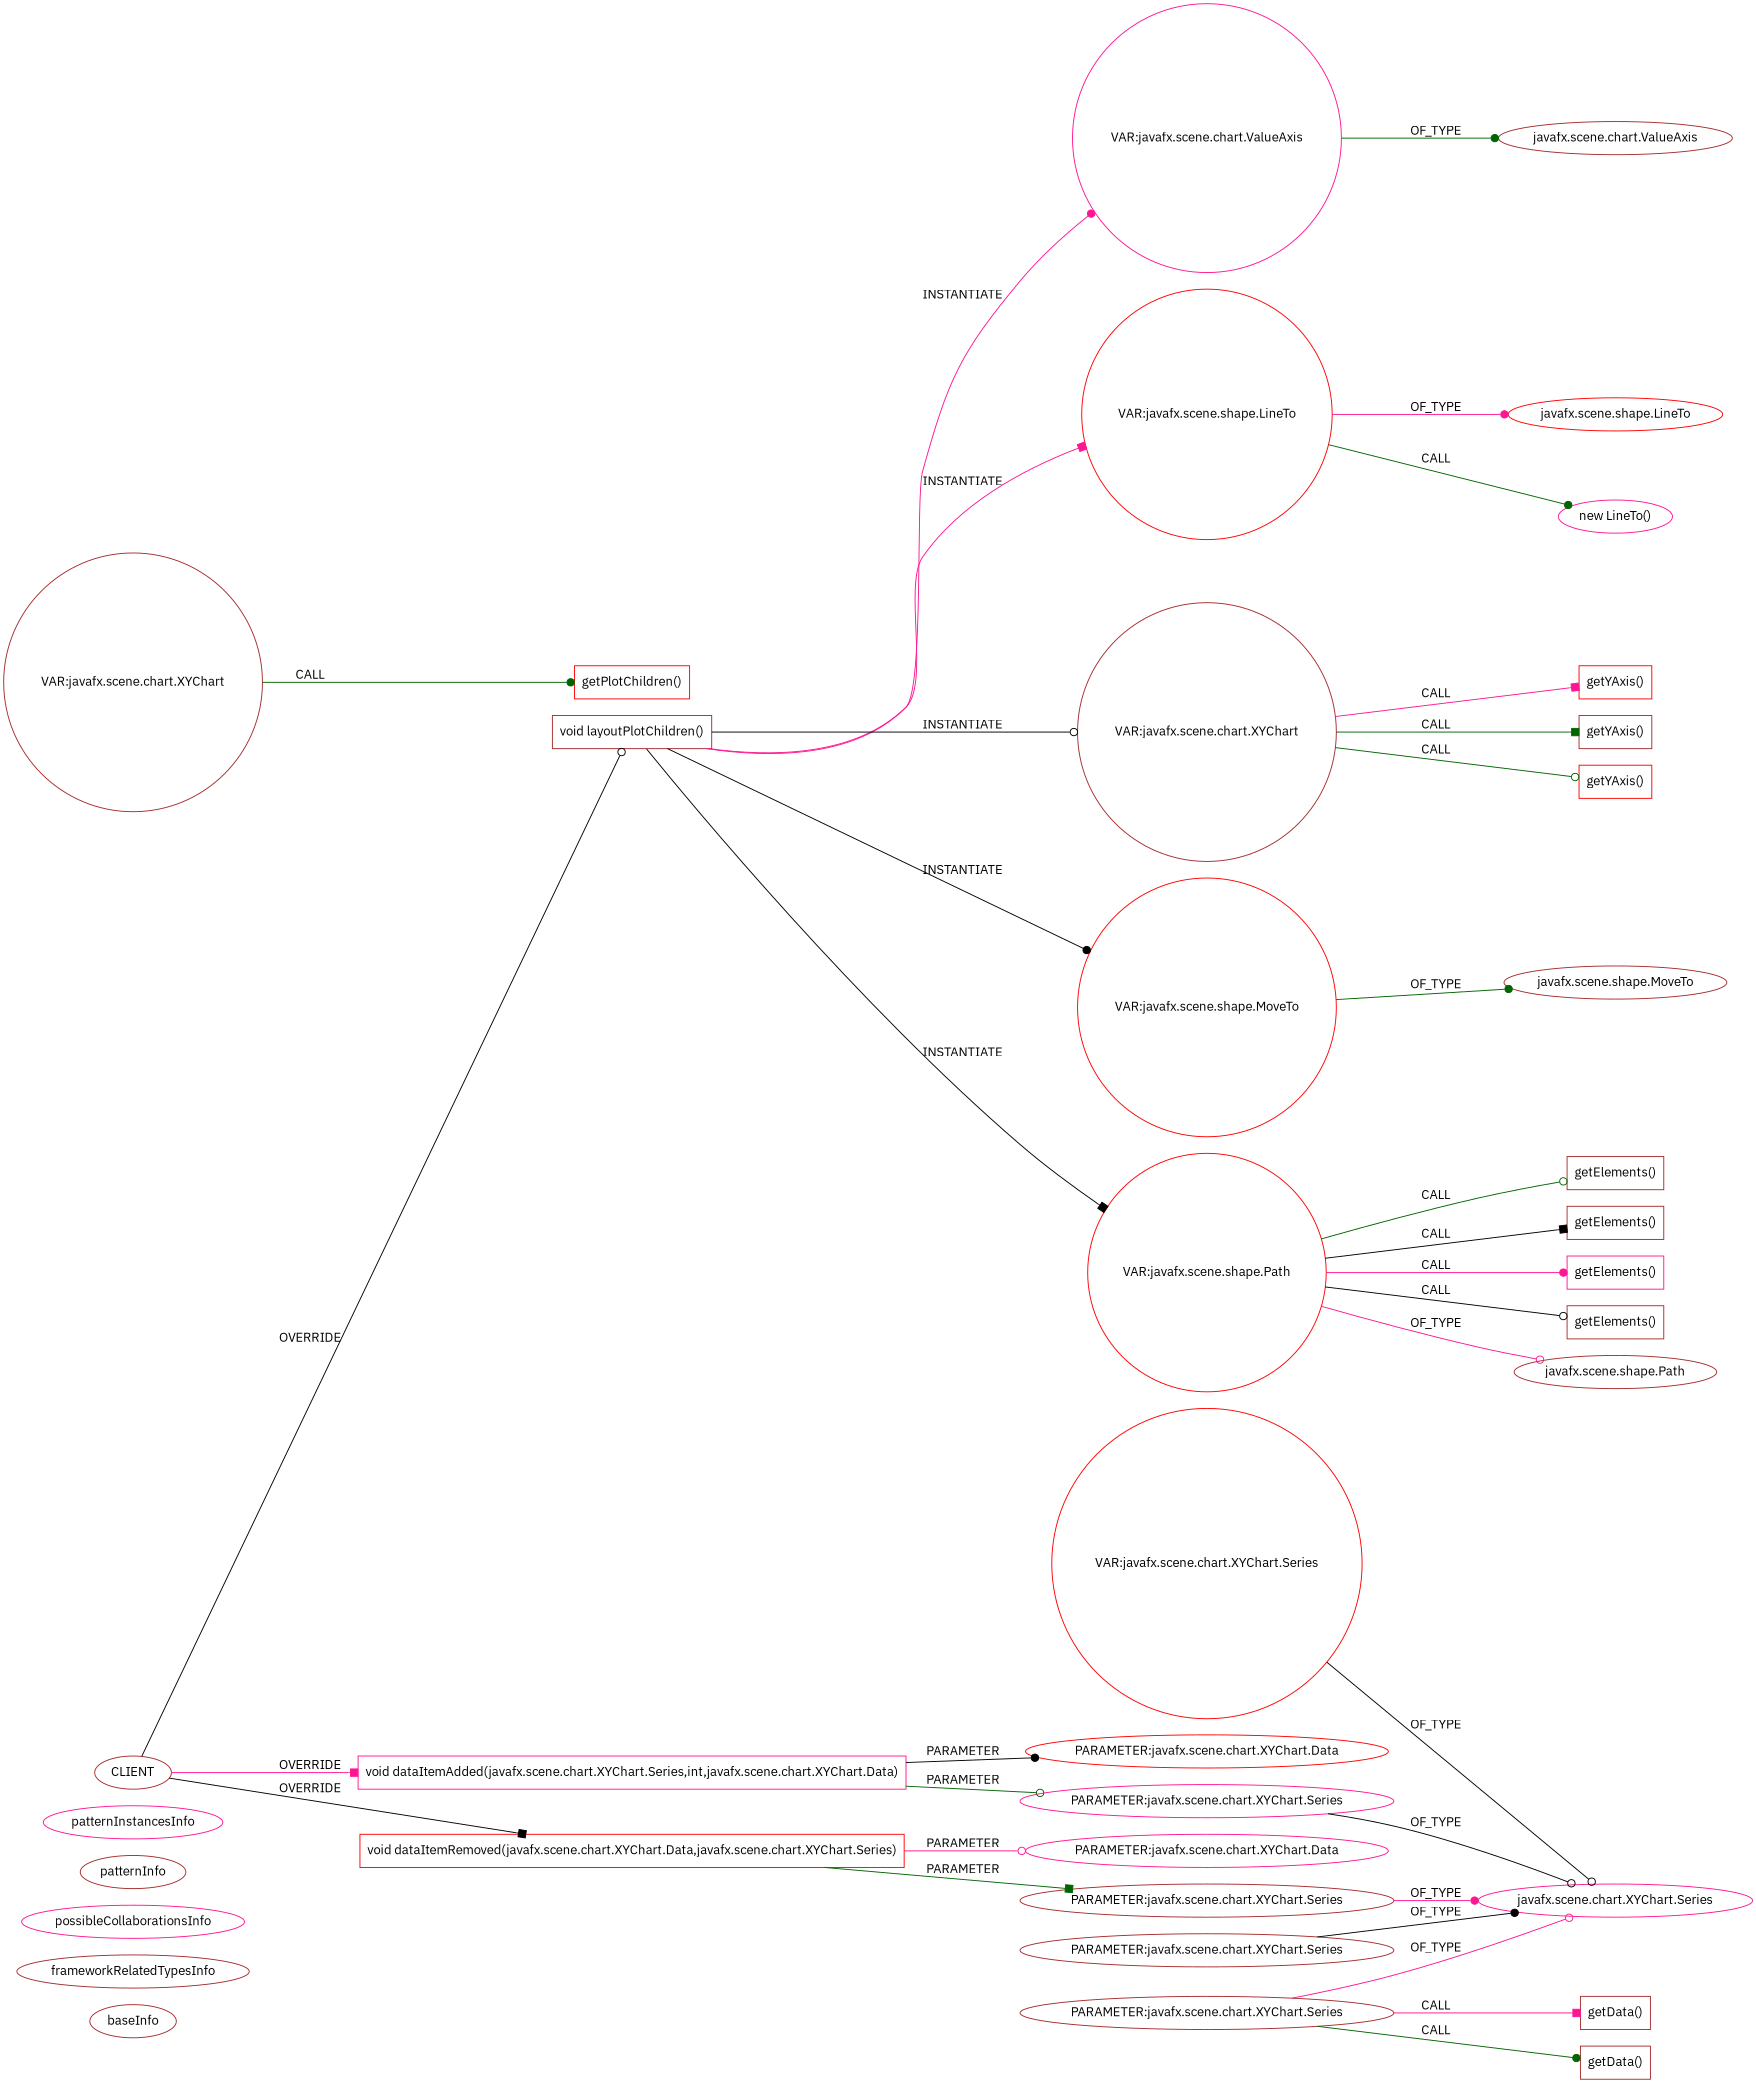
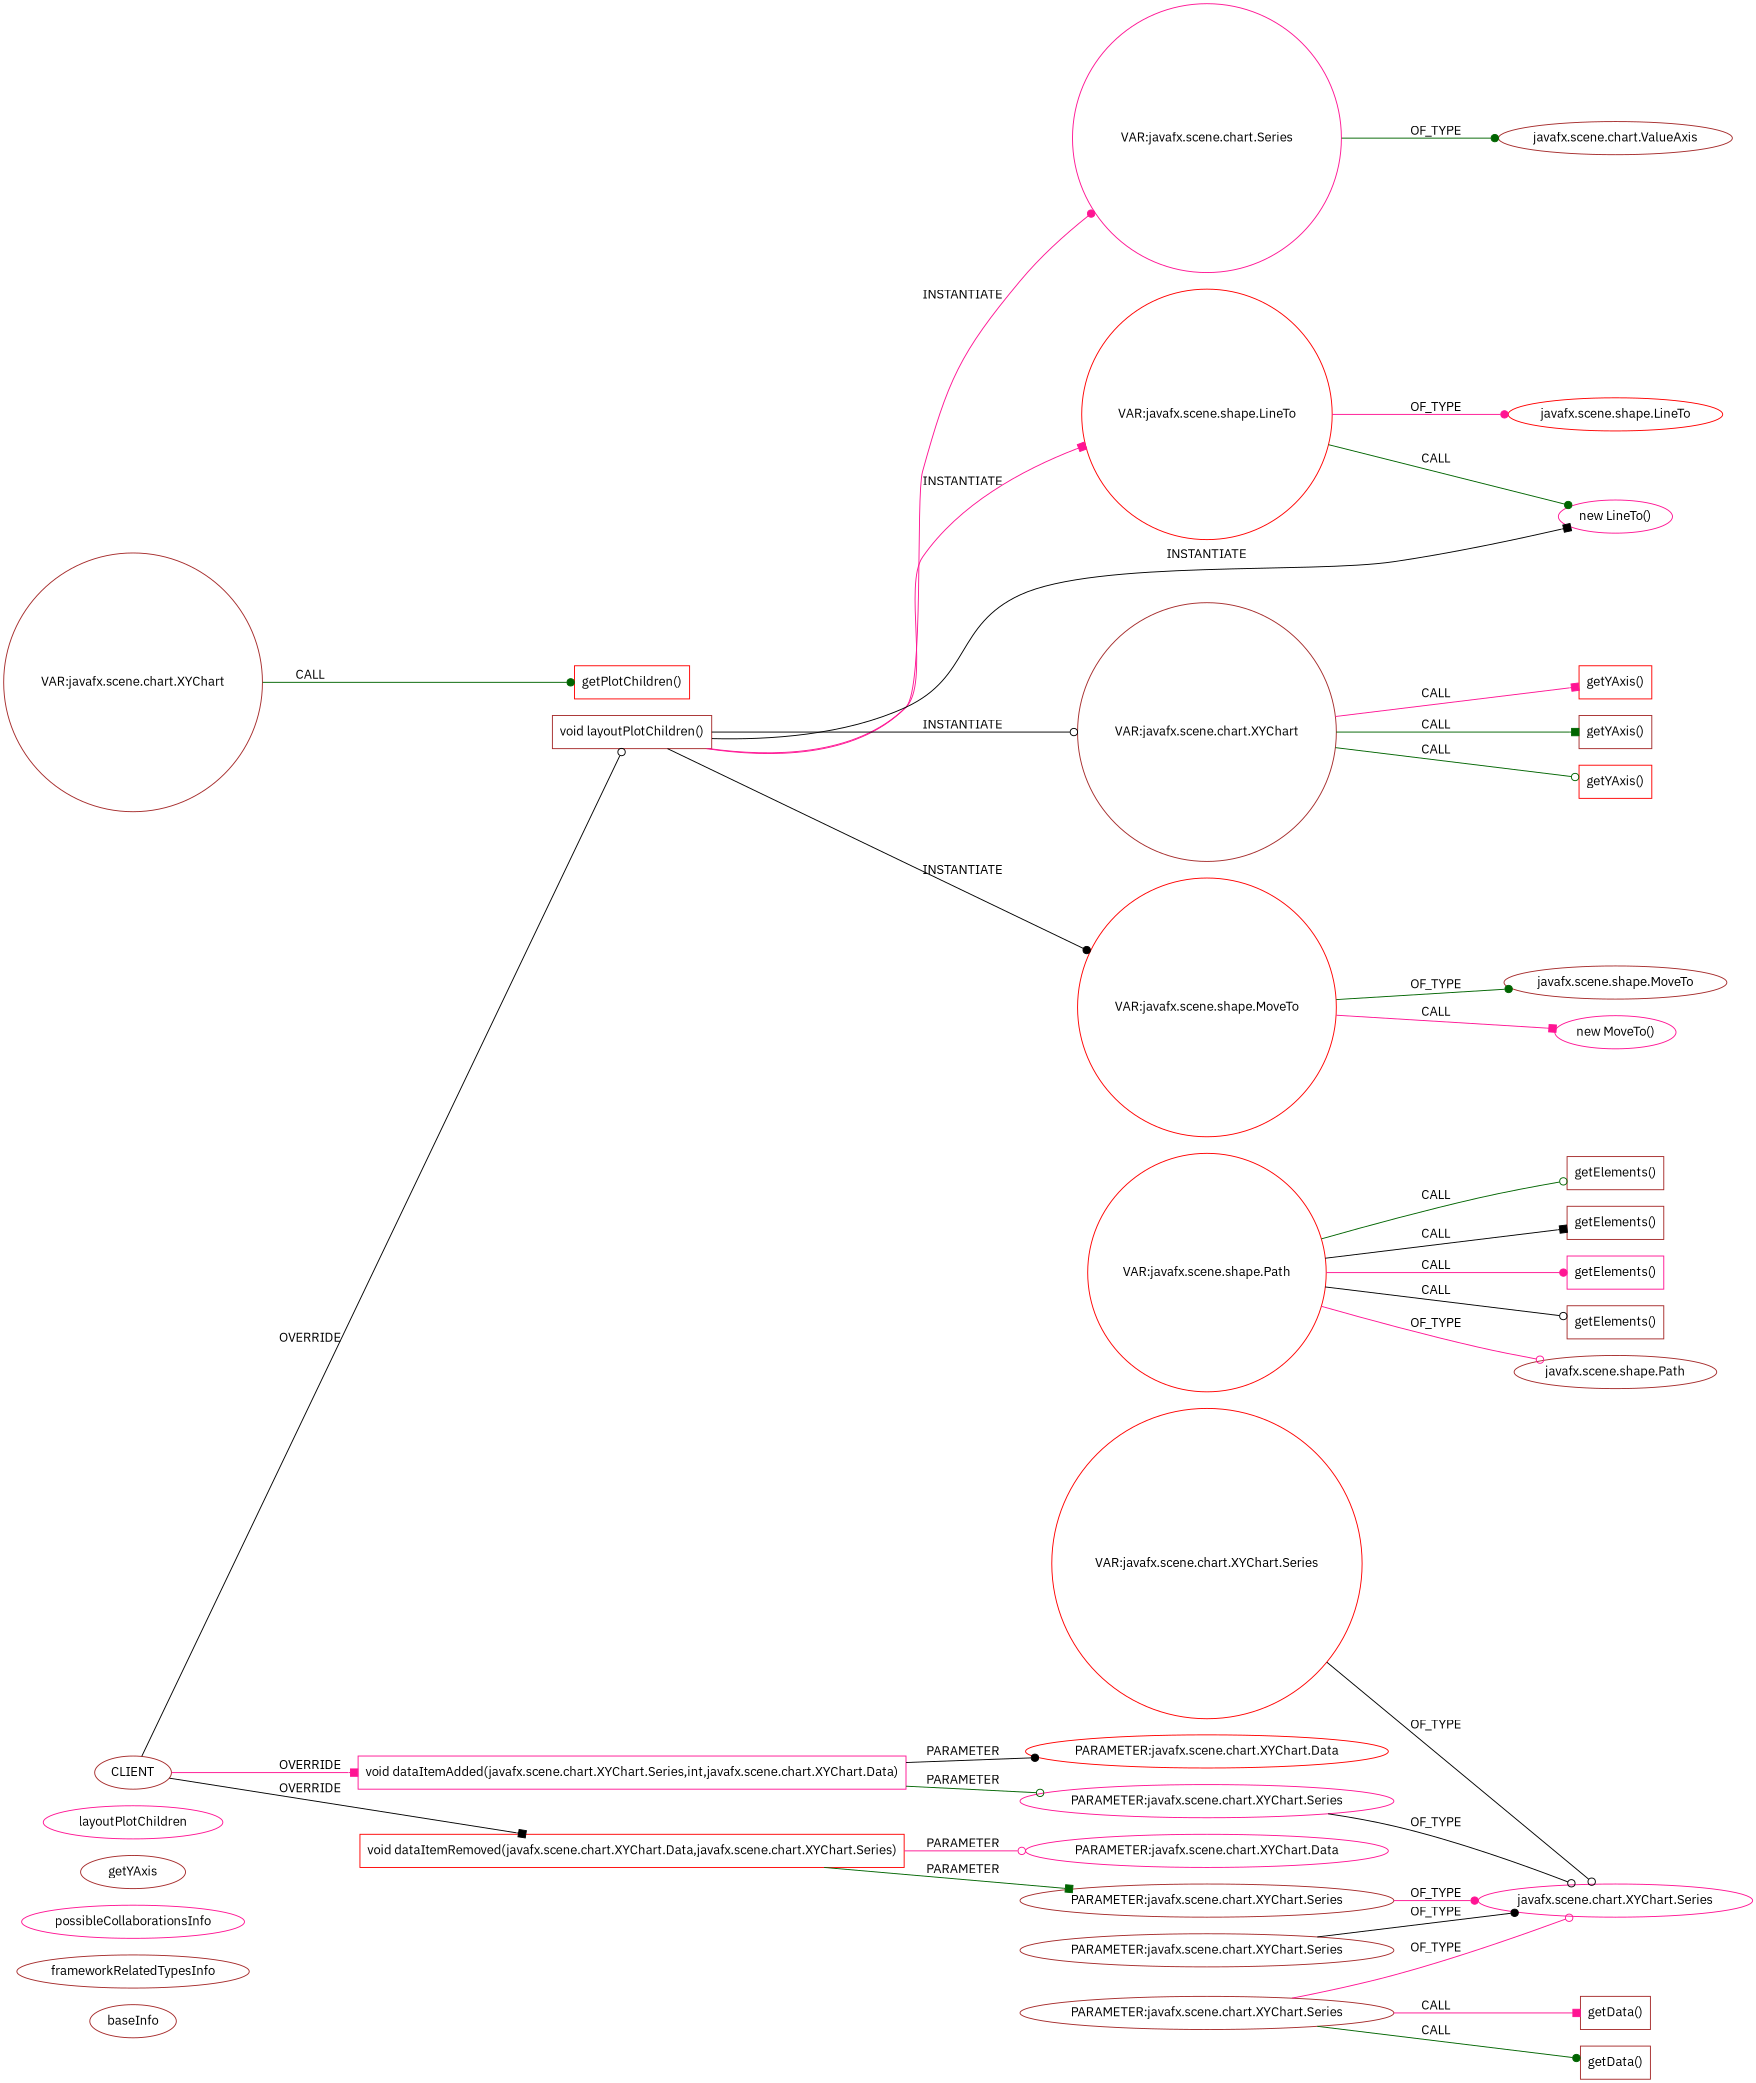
(1207, 138) -> (1207, 138)
(859, 990) -> (1111, 576)
none -> (1615, 1032)
(133, 1822) -> (133, 1822)
(133, 1872) -> (133, 1872)
